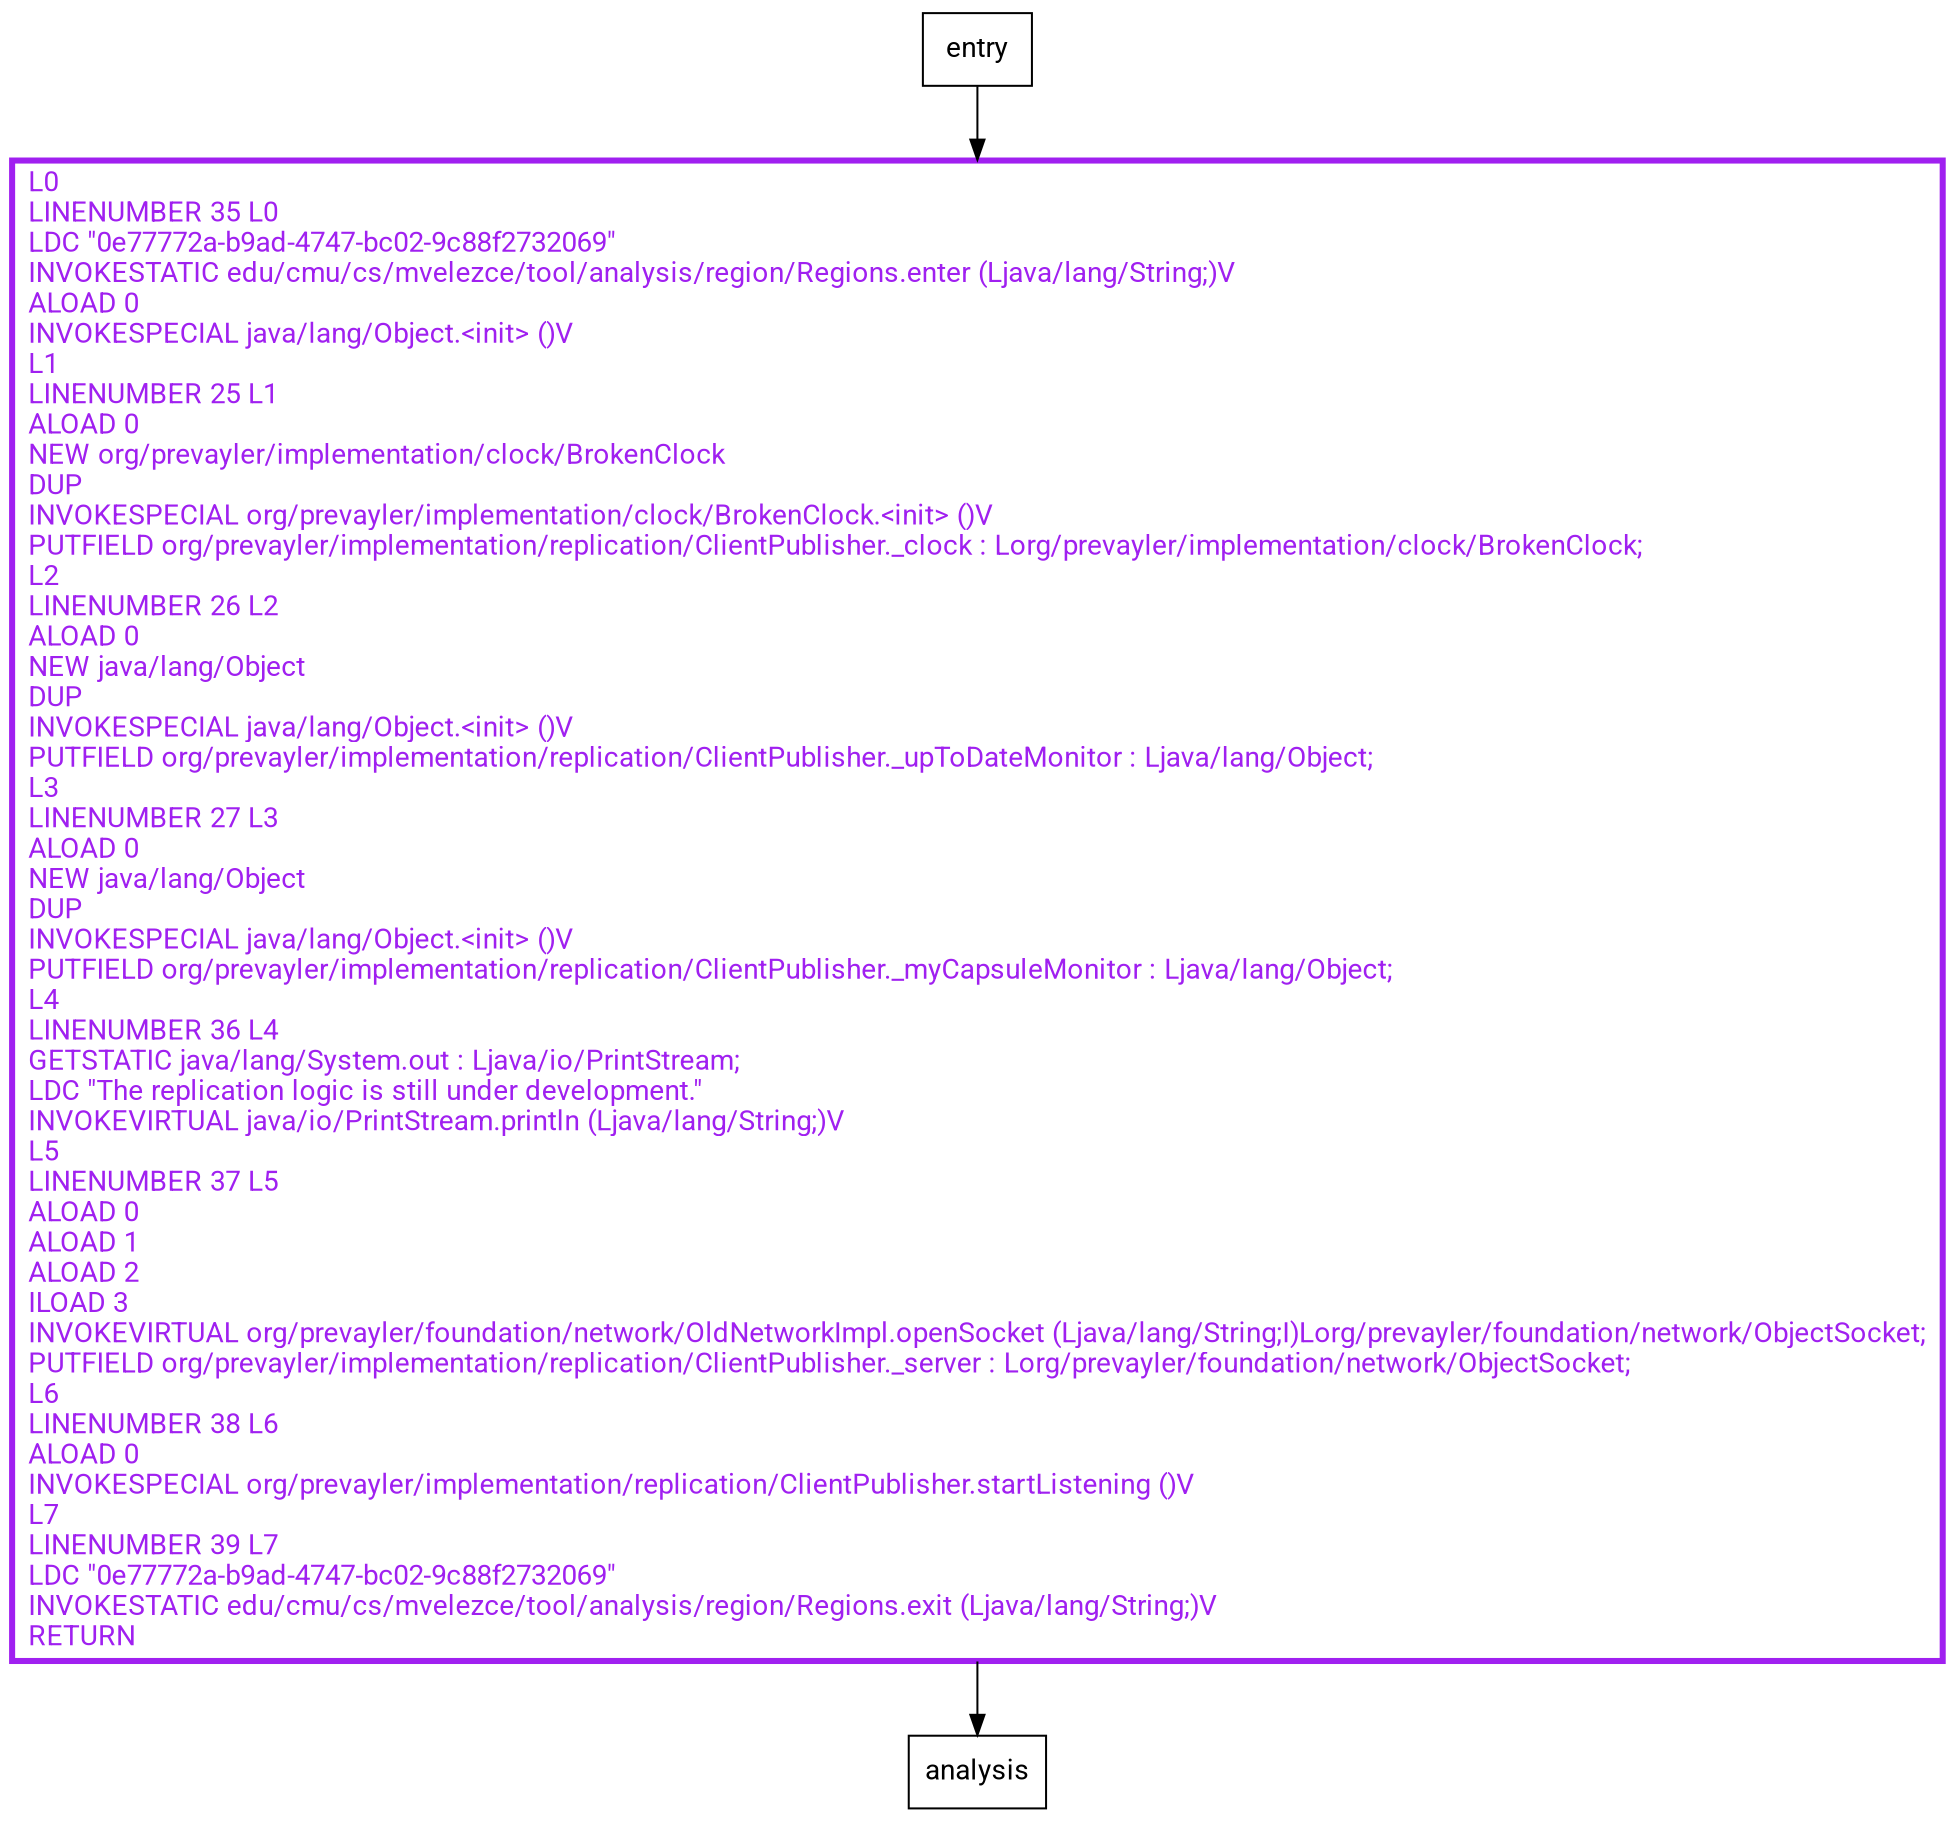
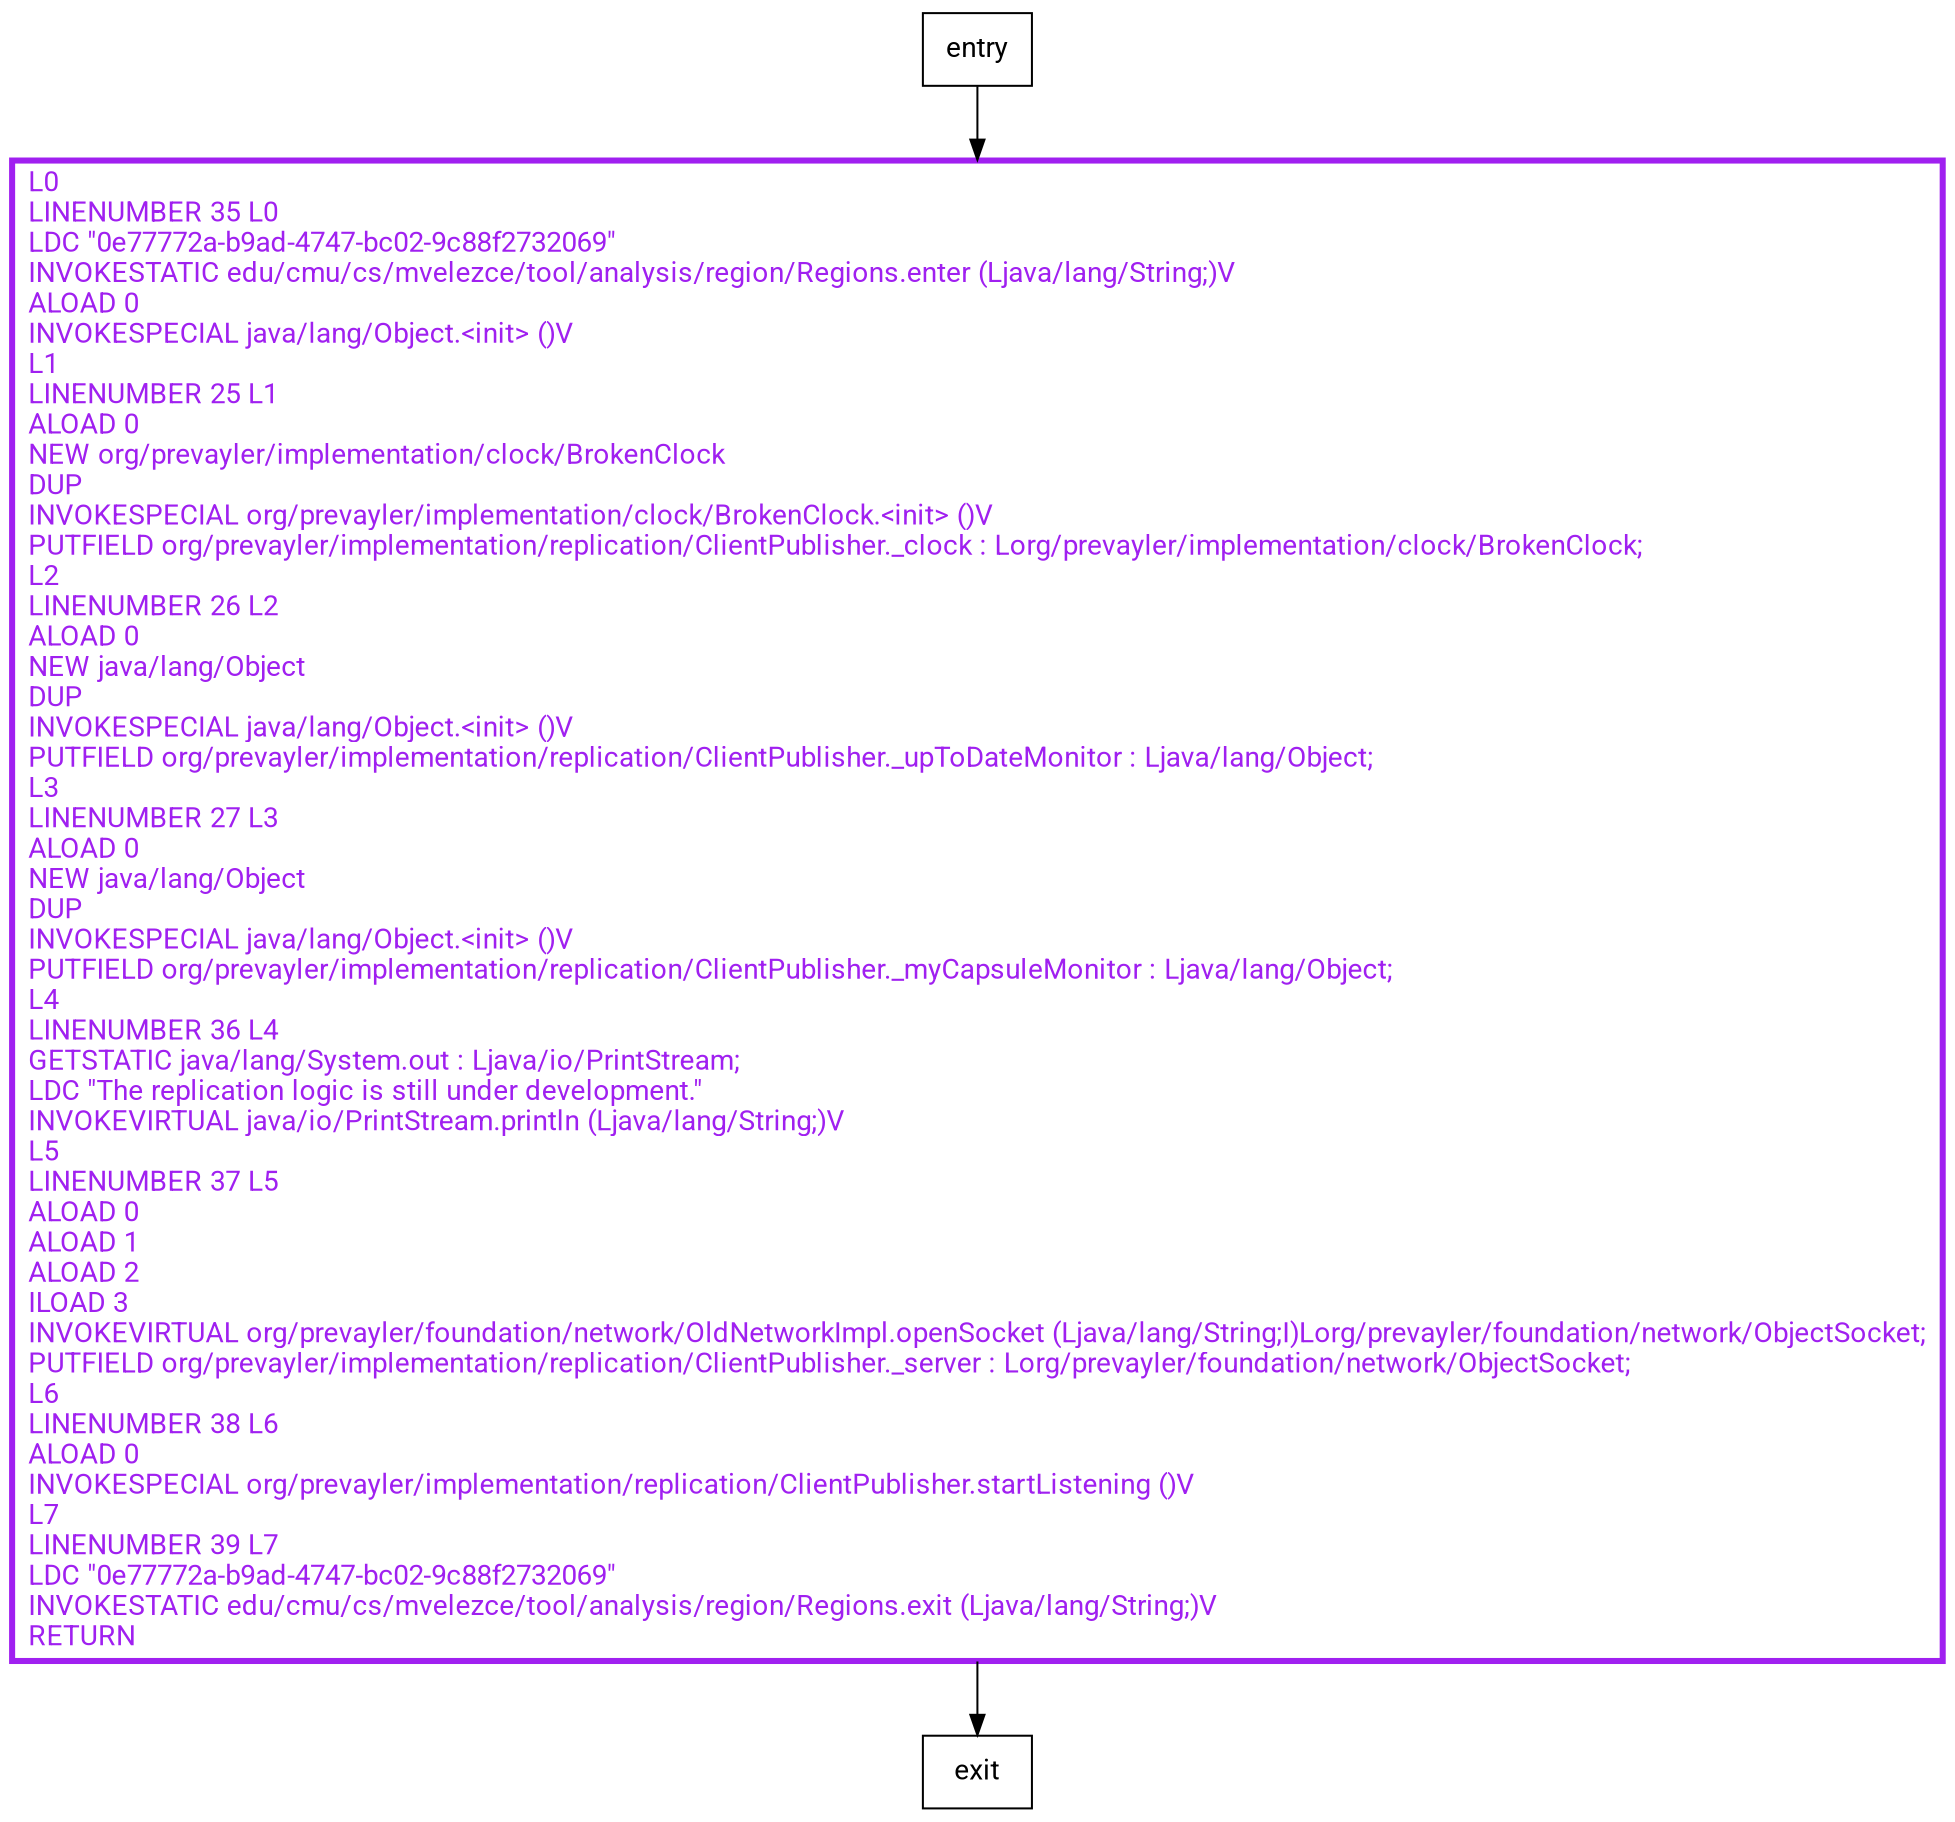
(977, 1772) -> (977, 1772)
